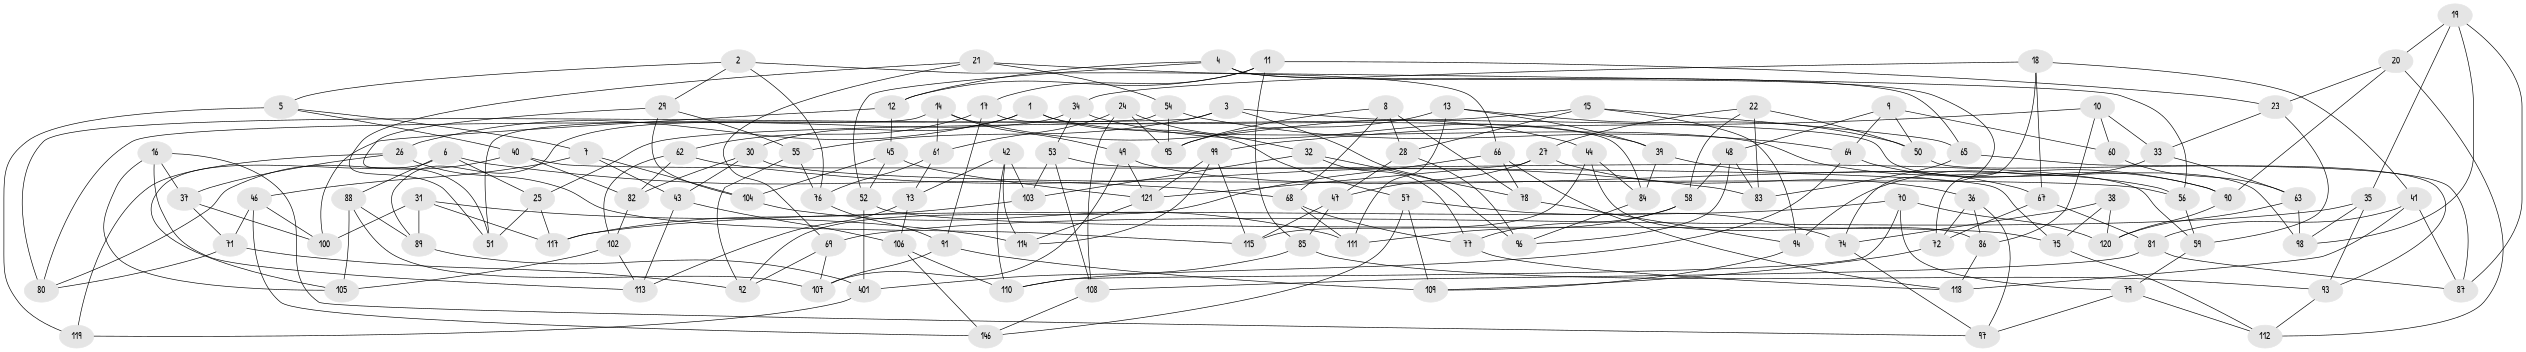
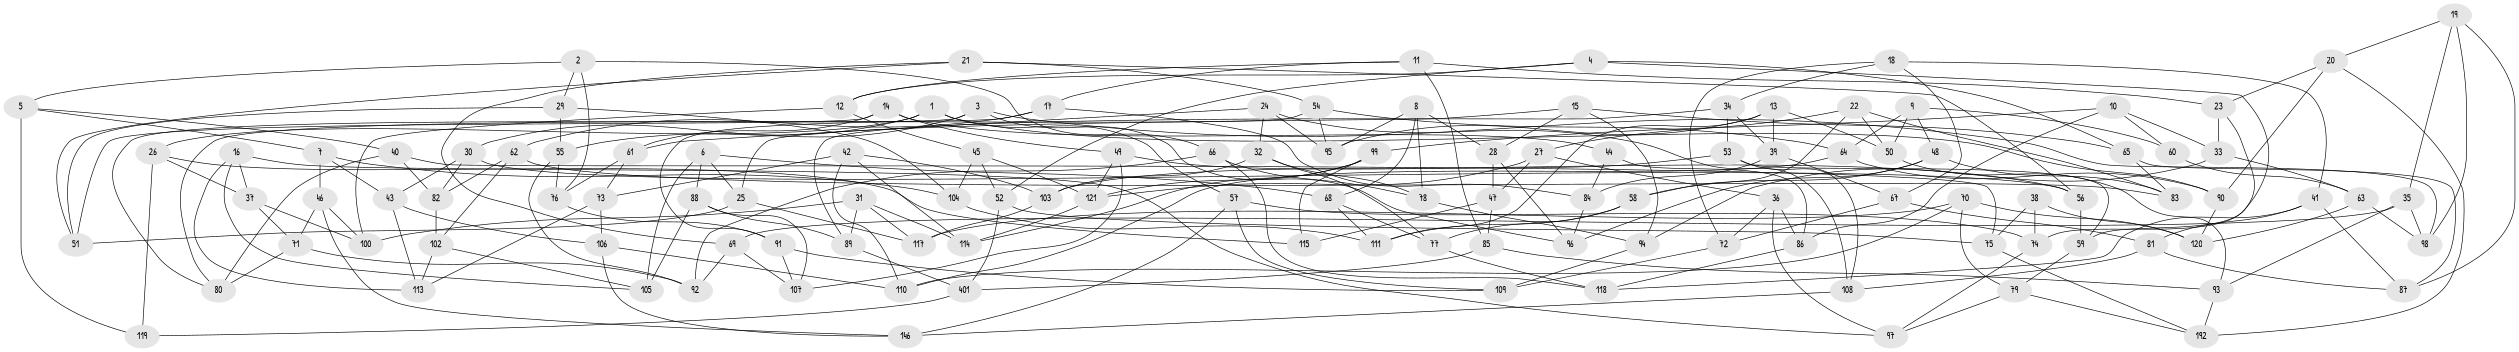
(1436, 228) -> none
(2265, 337) -> (2201, 337)
